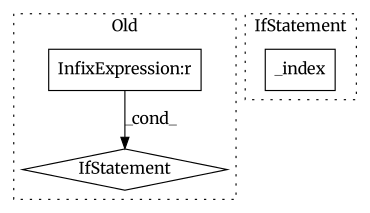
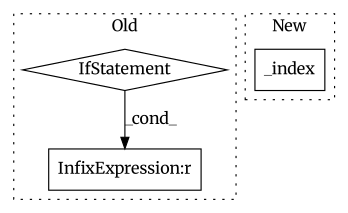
(301, 27) -> (290, 27)
(125, 114) -> (125, 114)
